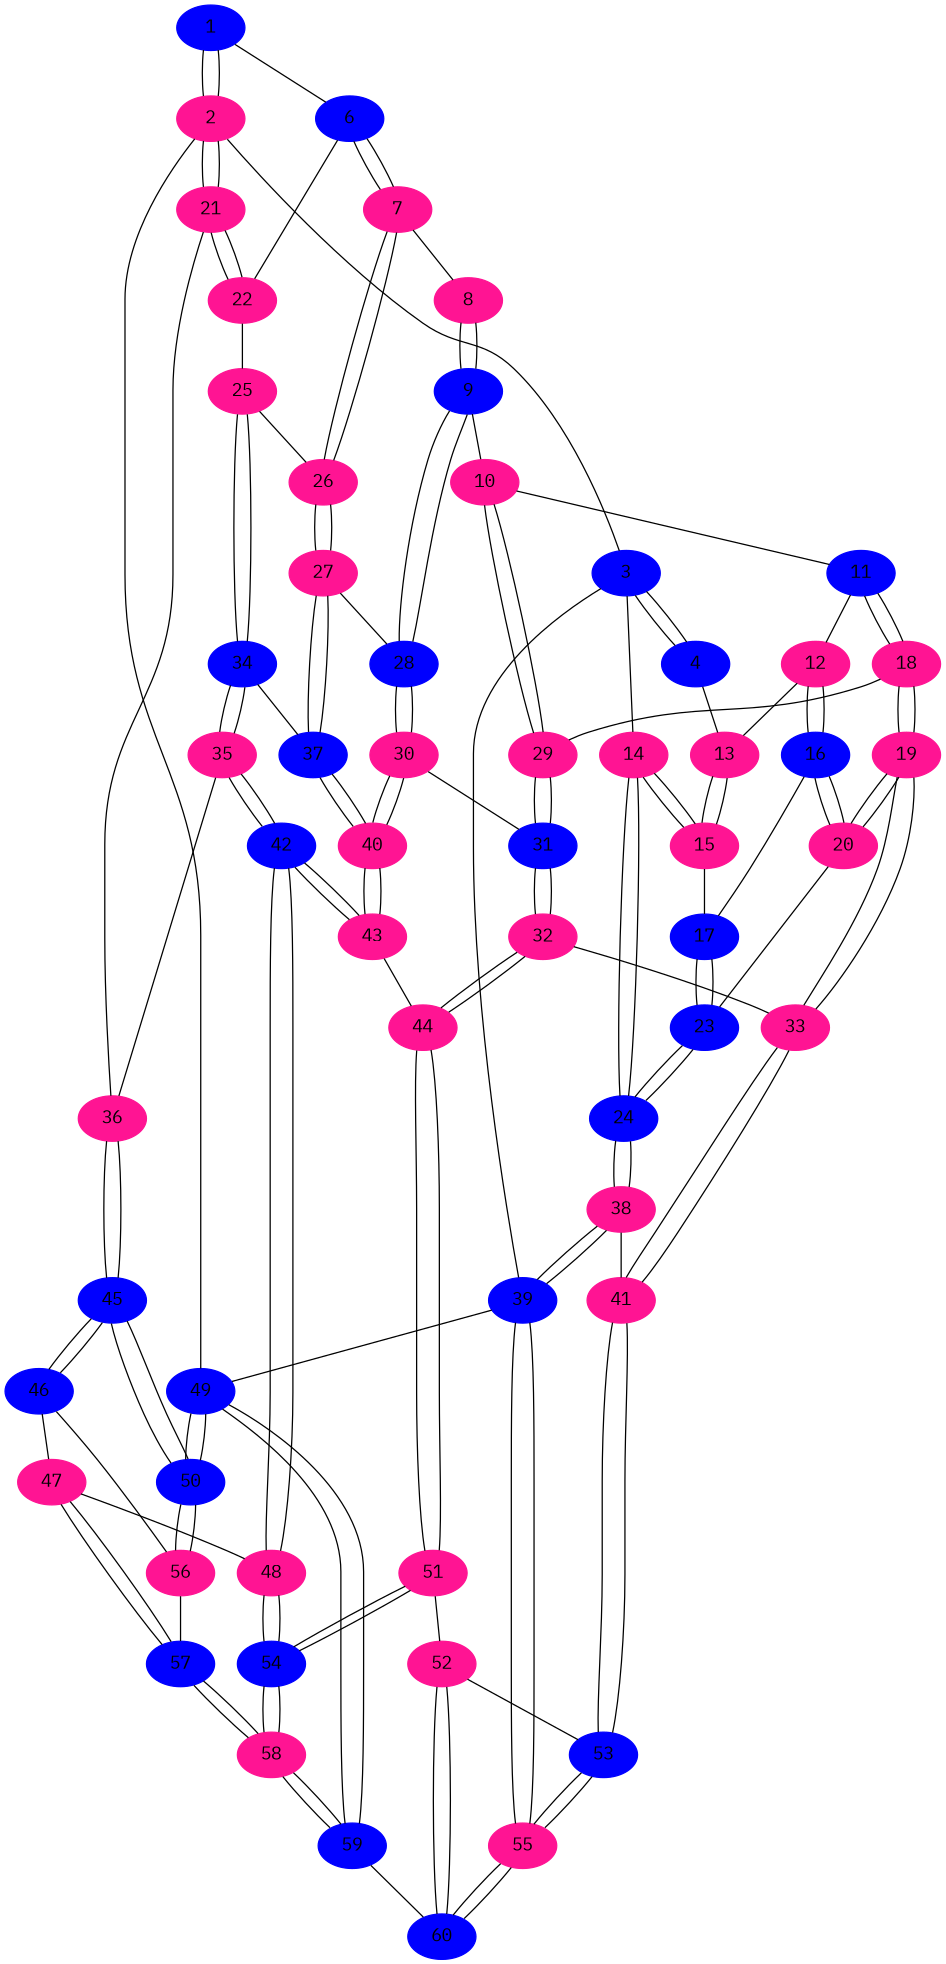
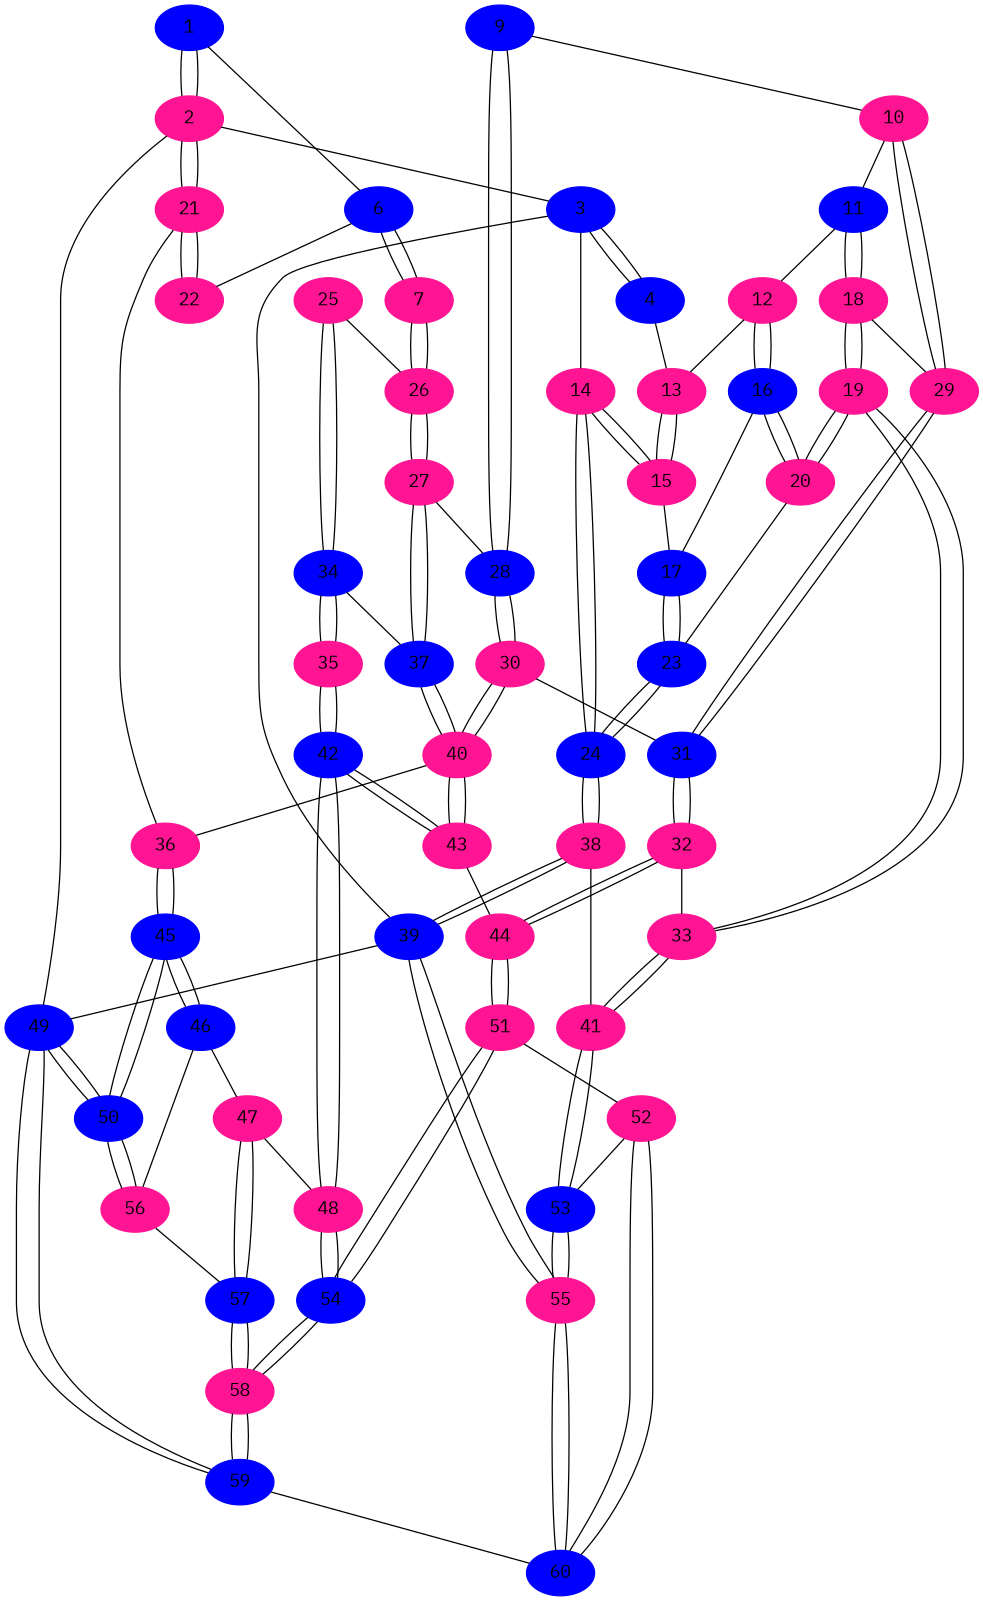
(468, 300) -> none
(242, 346) -> none
(167, 937) -> (311, 800)
